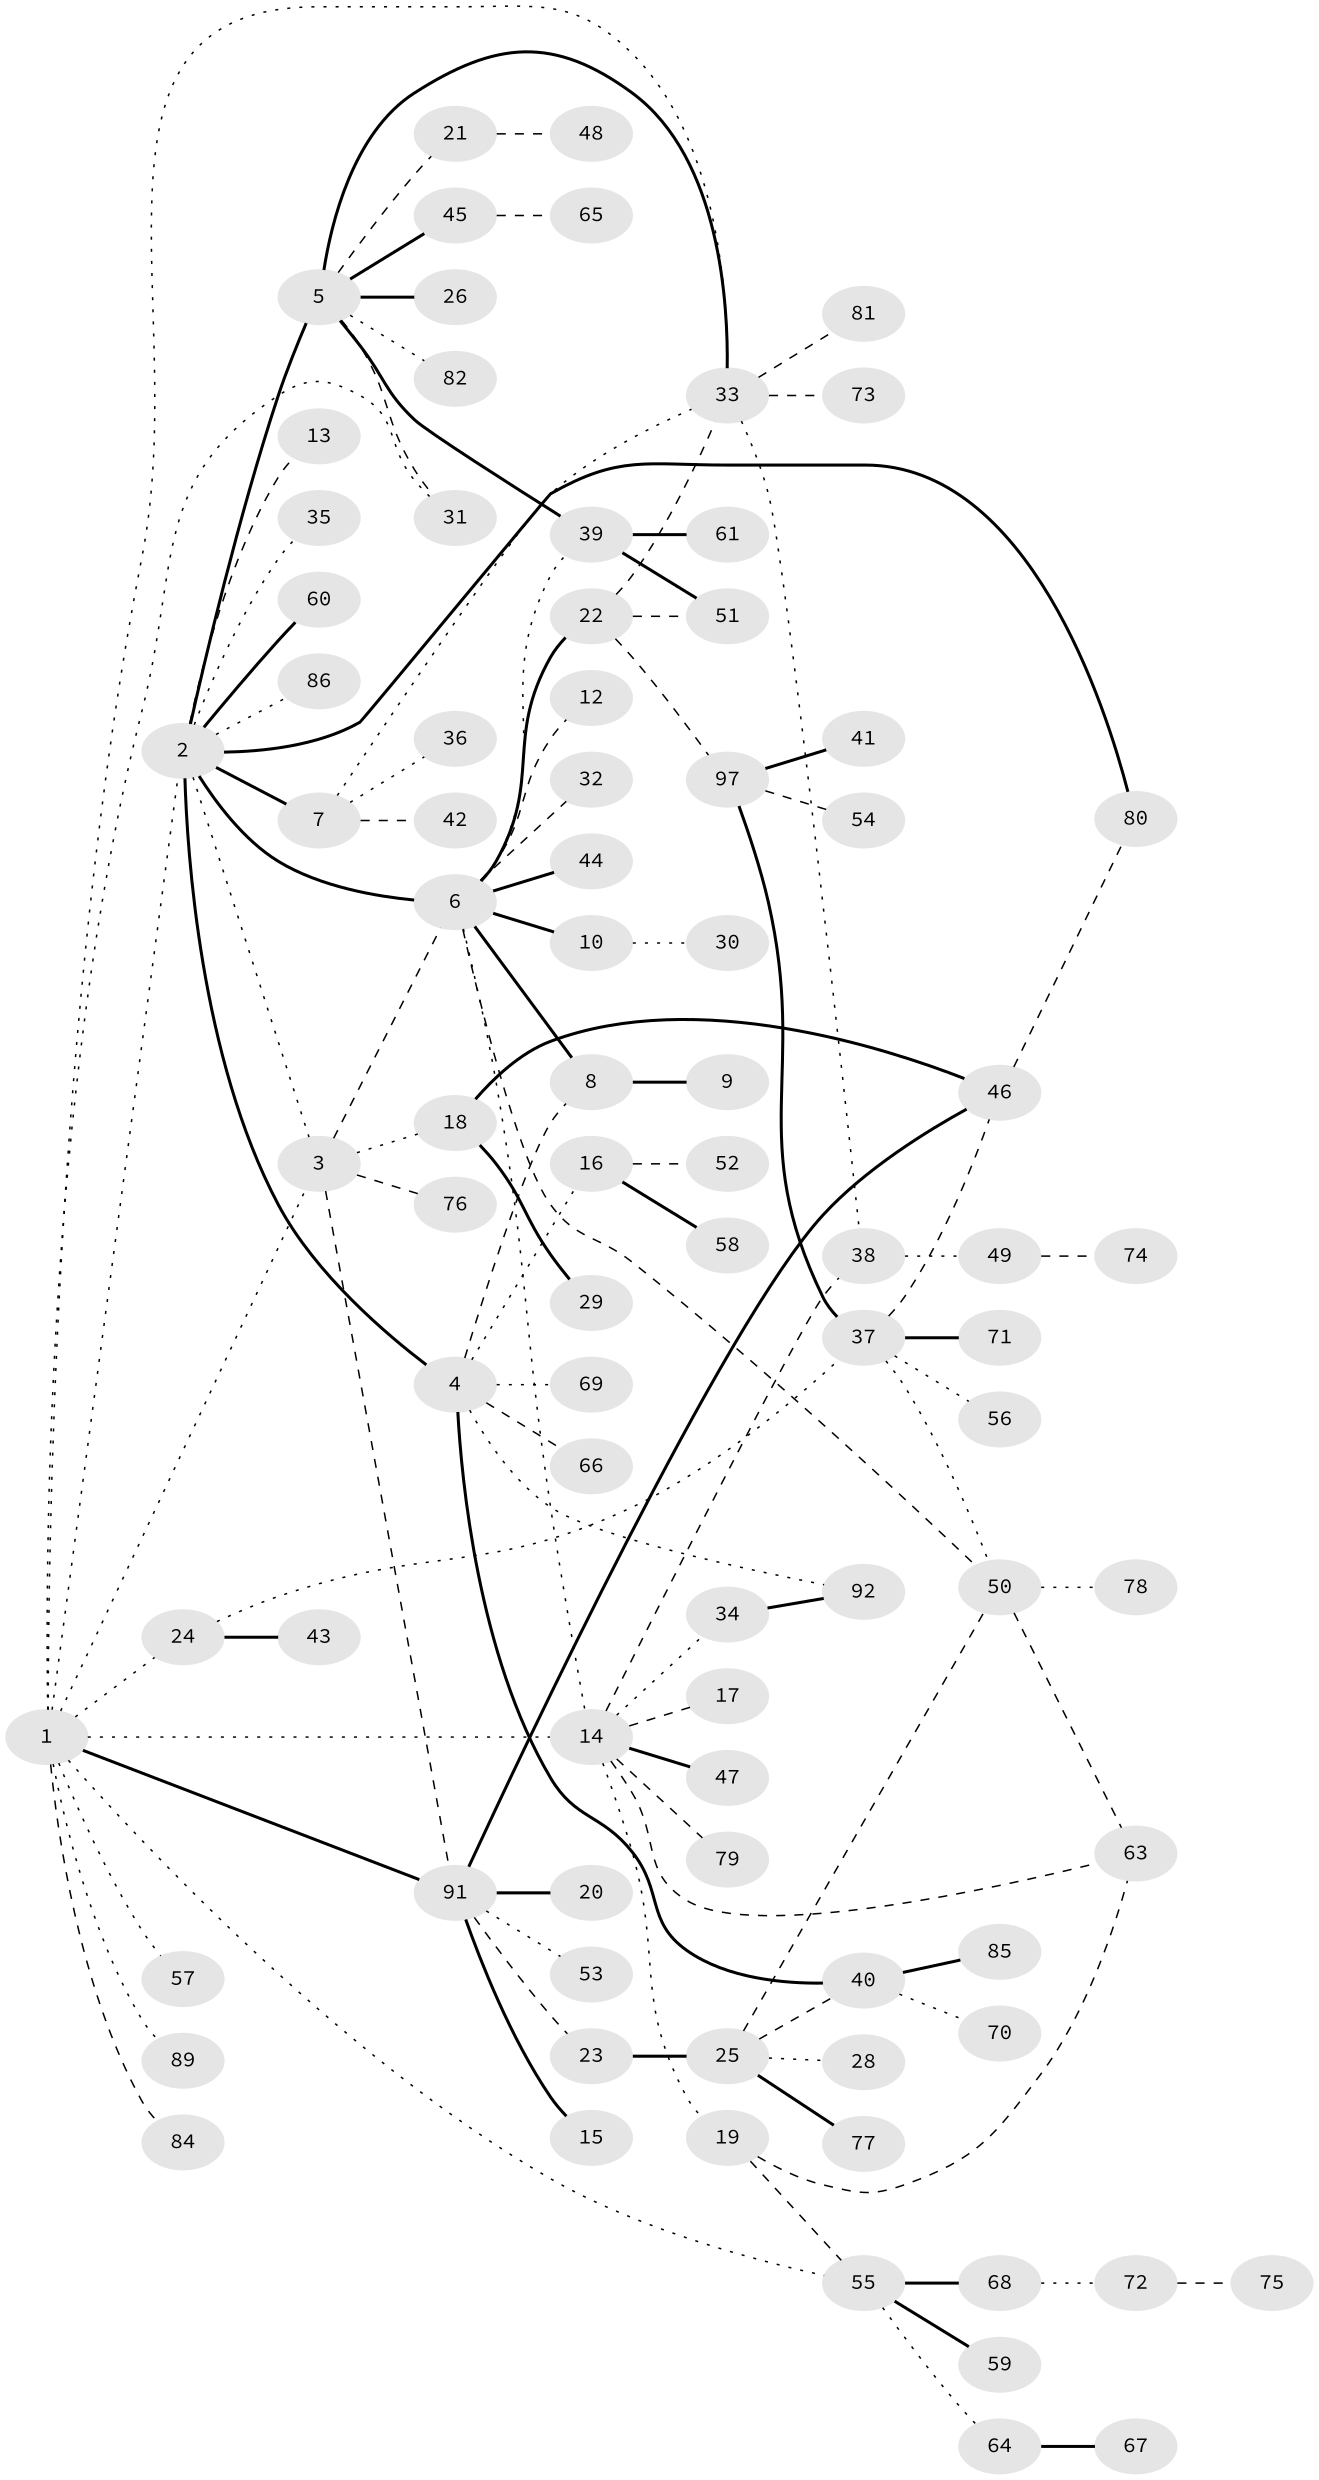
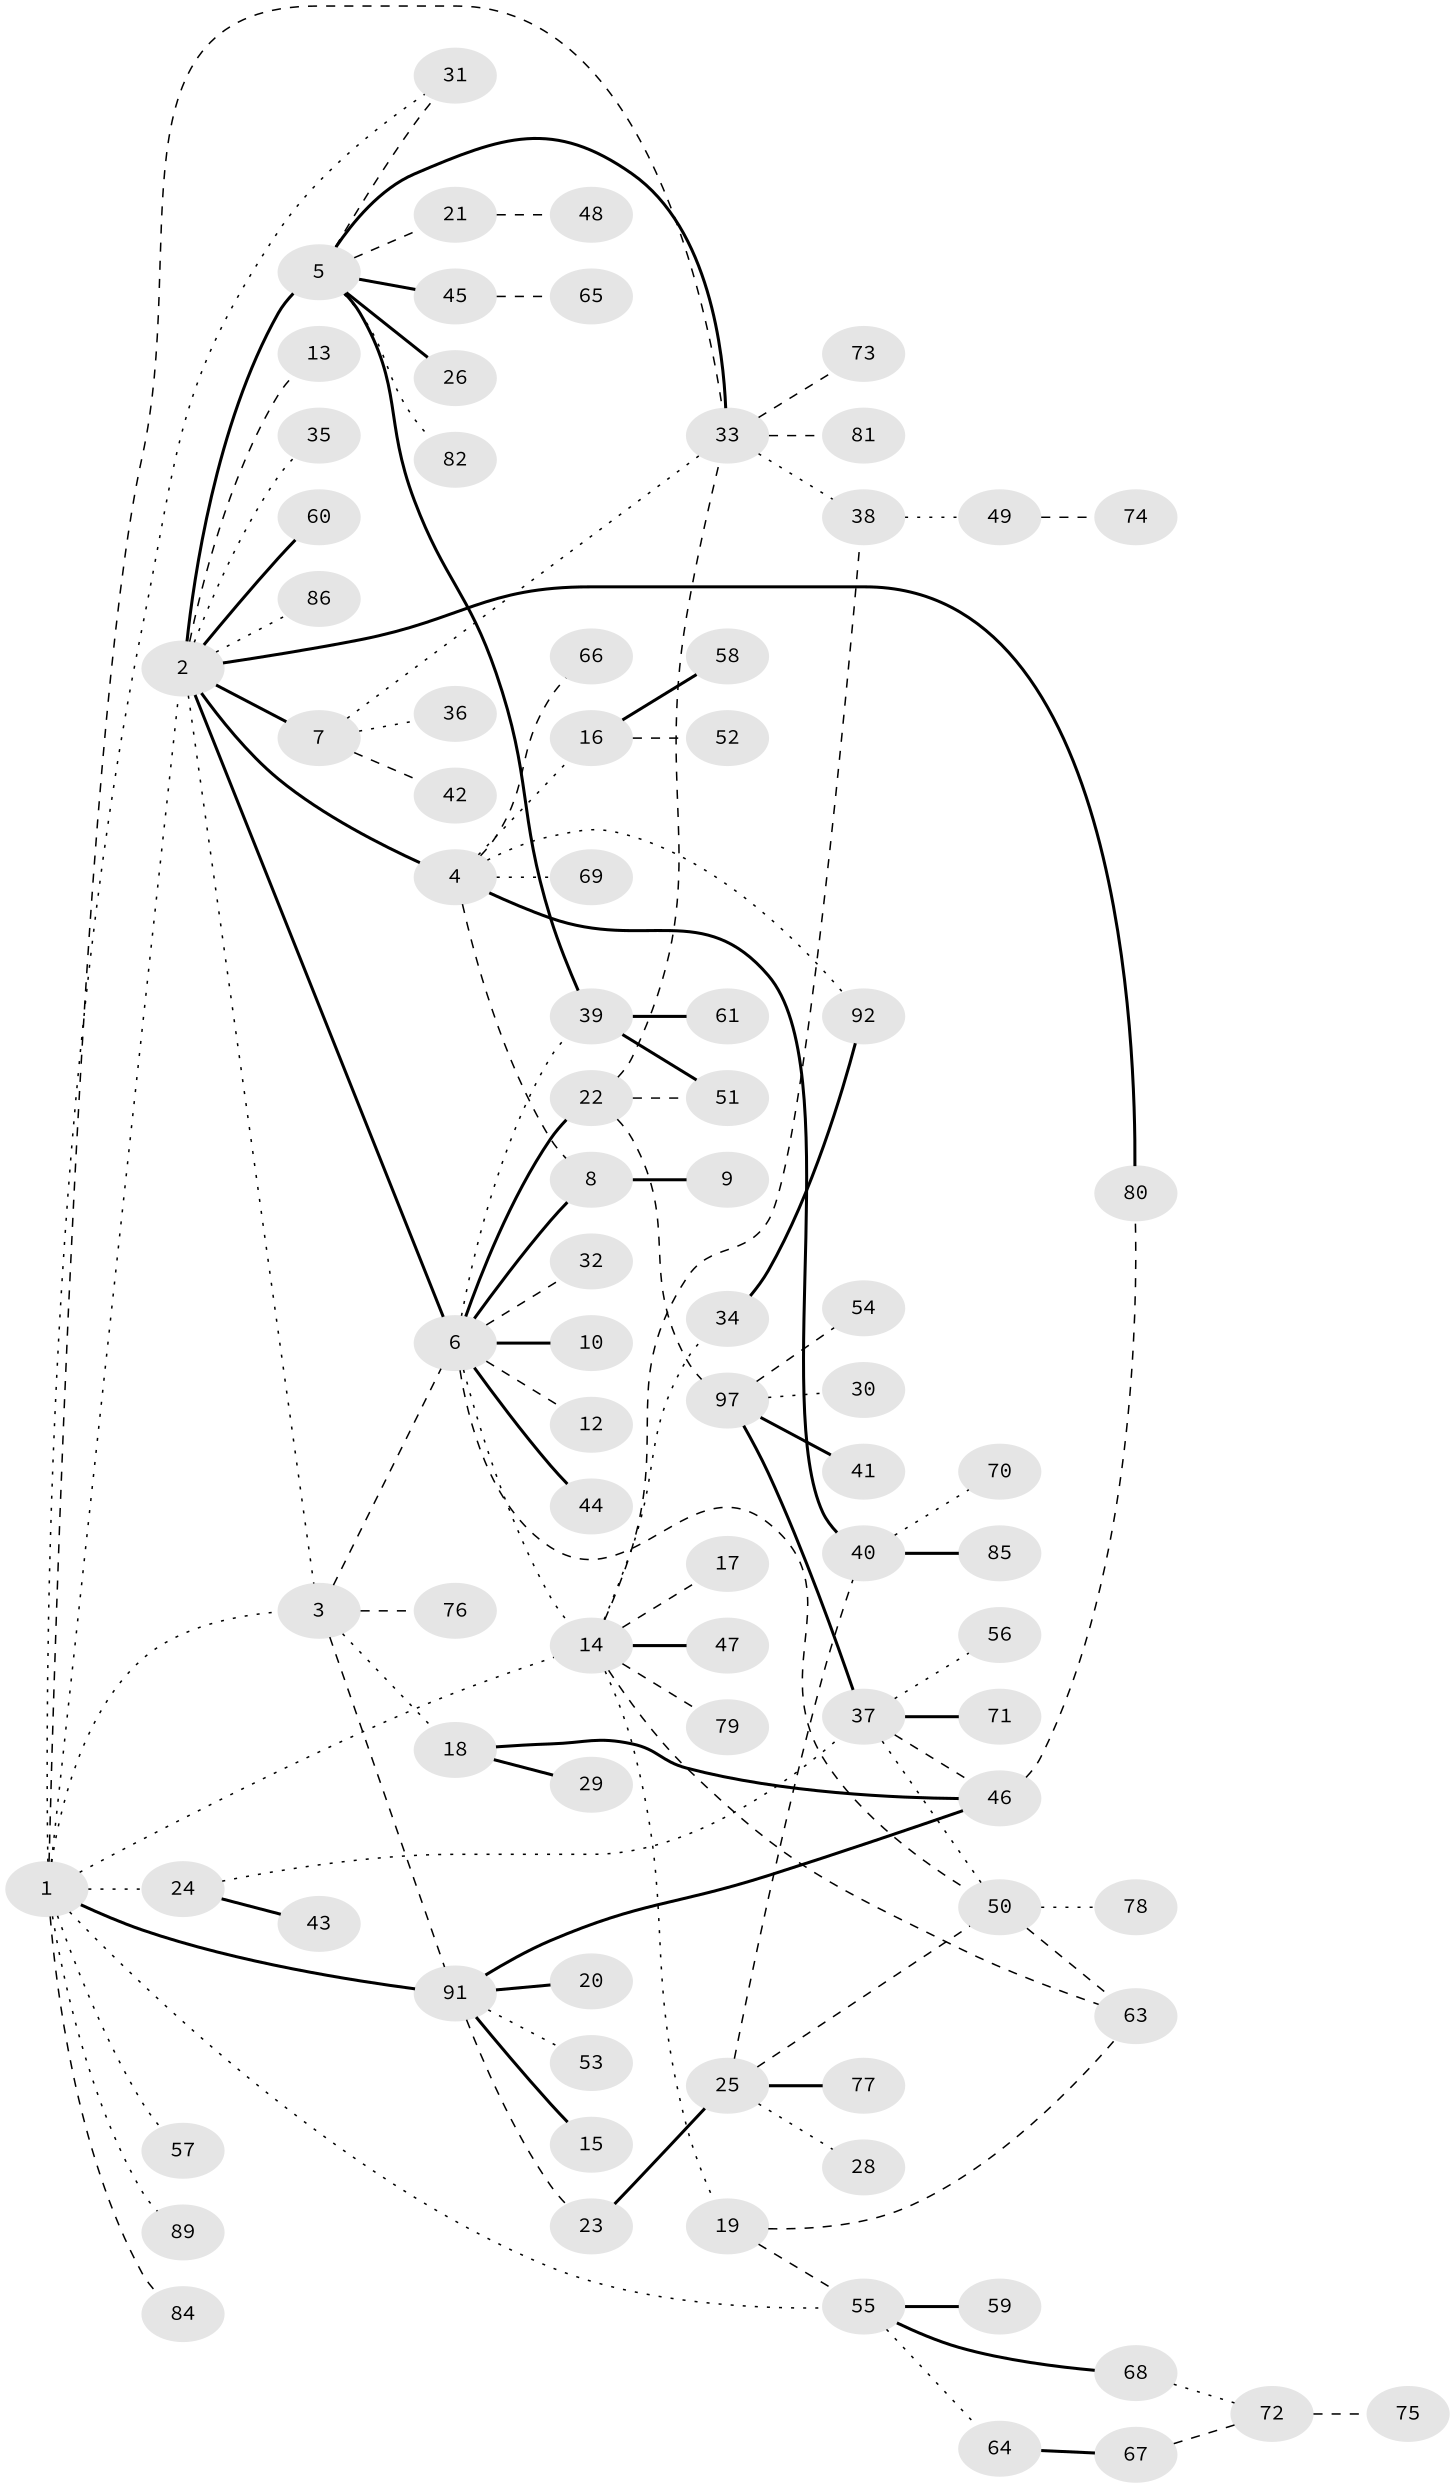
(151, 480) -> (125, 560)
(660, 943) -> (794, 1395)
none -> (1204, 2434)
